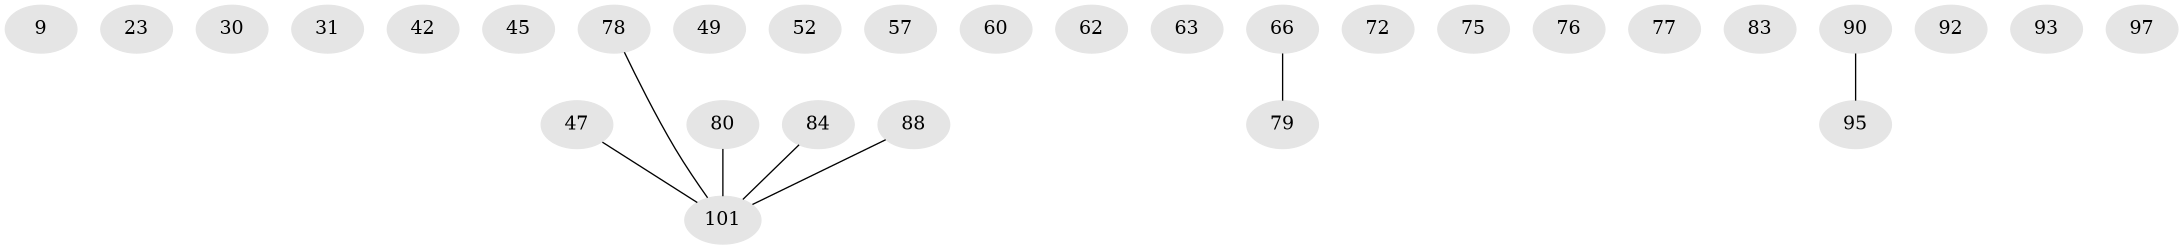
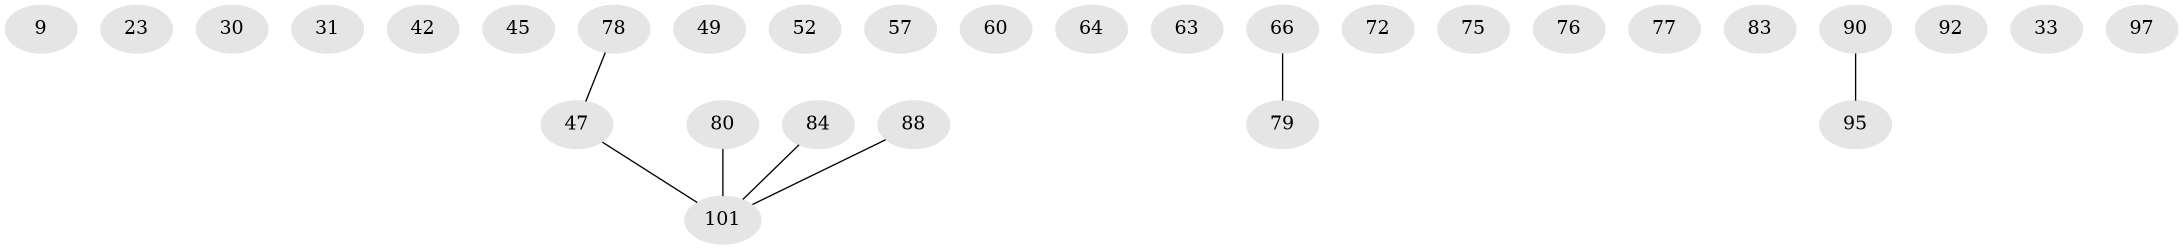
(1092, 29) -> (1092, 29)
(2047, 29) -> (2047, 29)
(663, 127) -> (596, 77)
